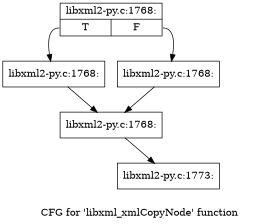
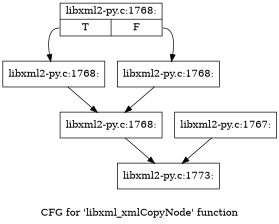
none -> (226, 125)
